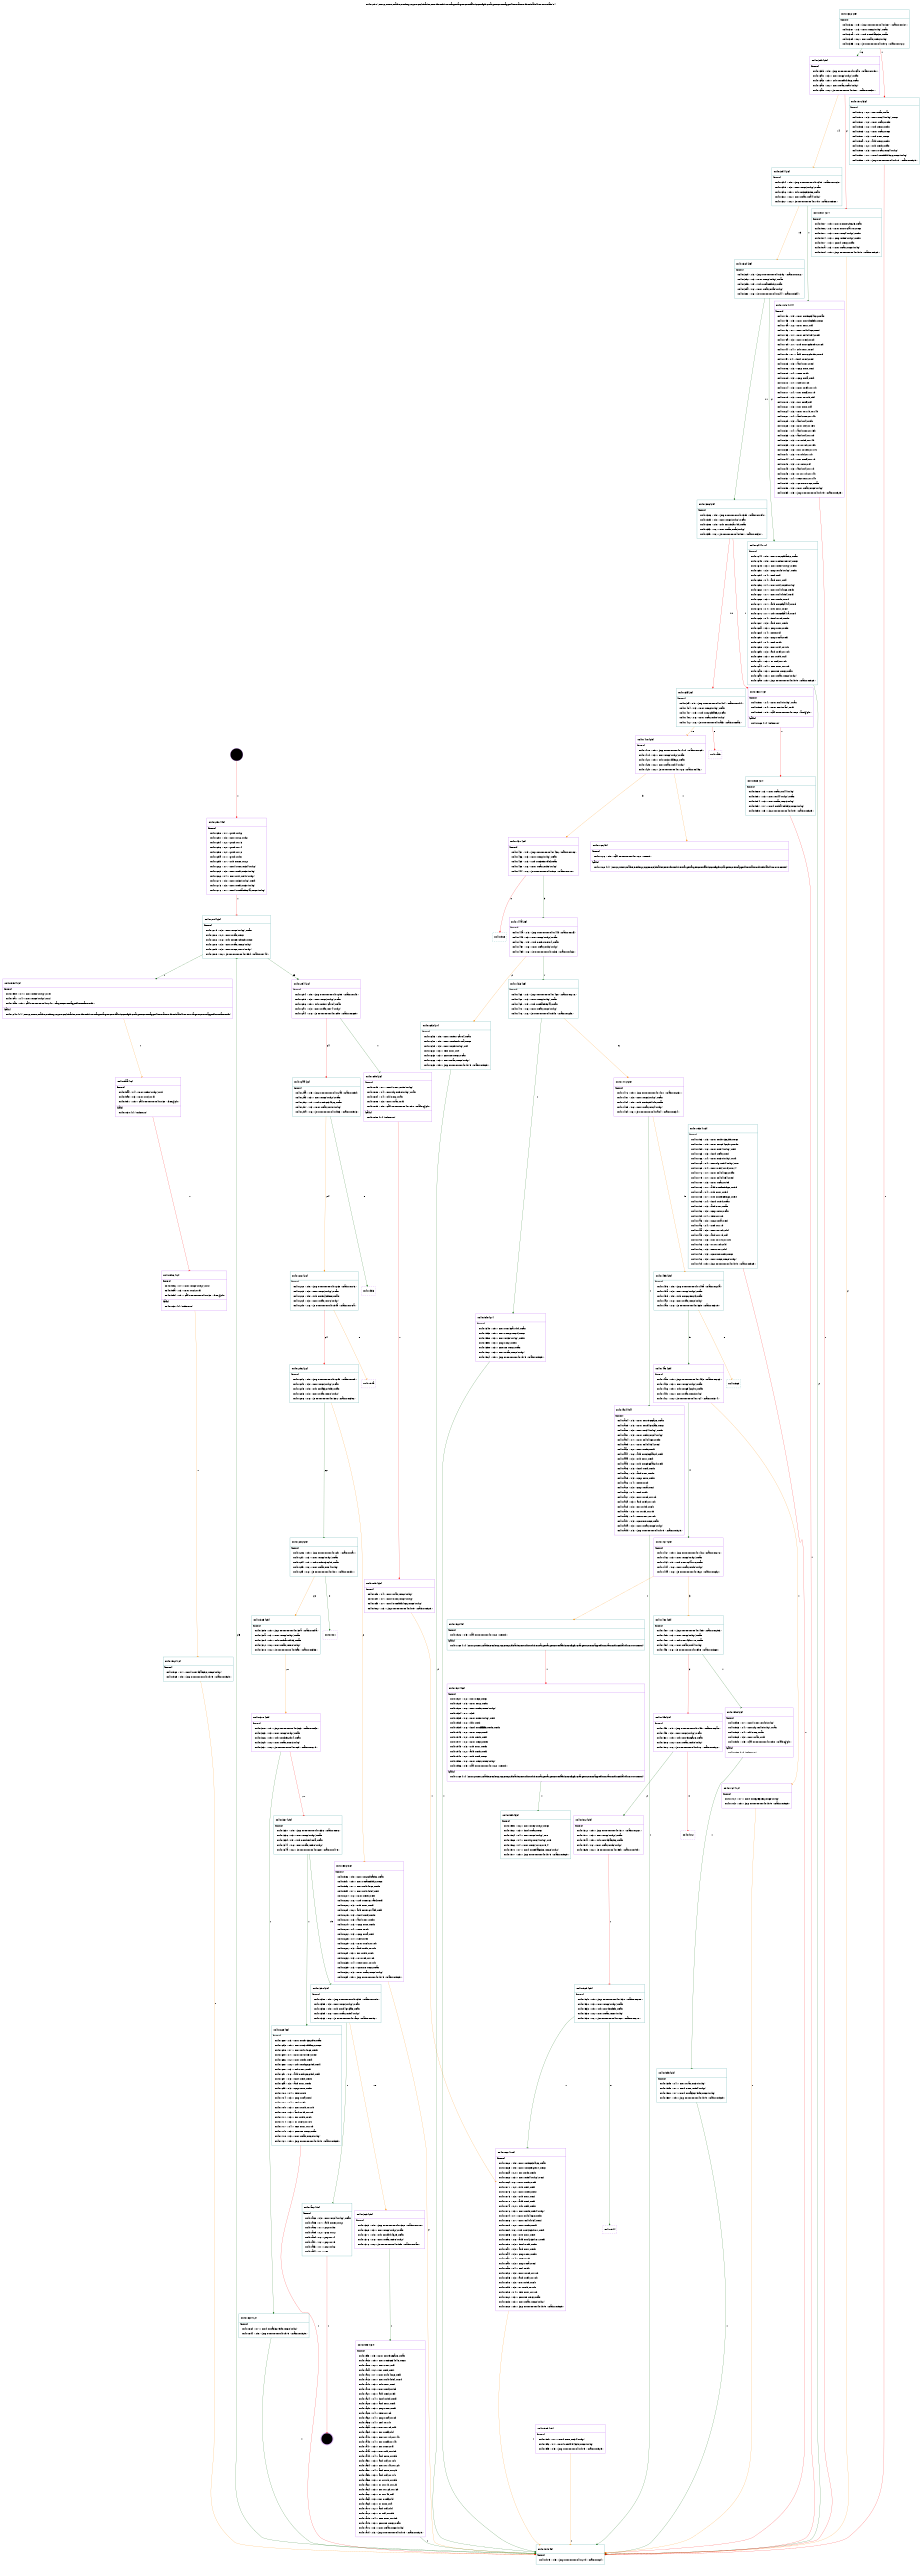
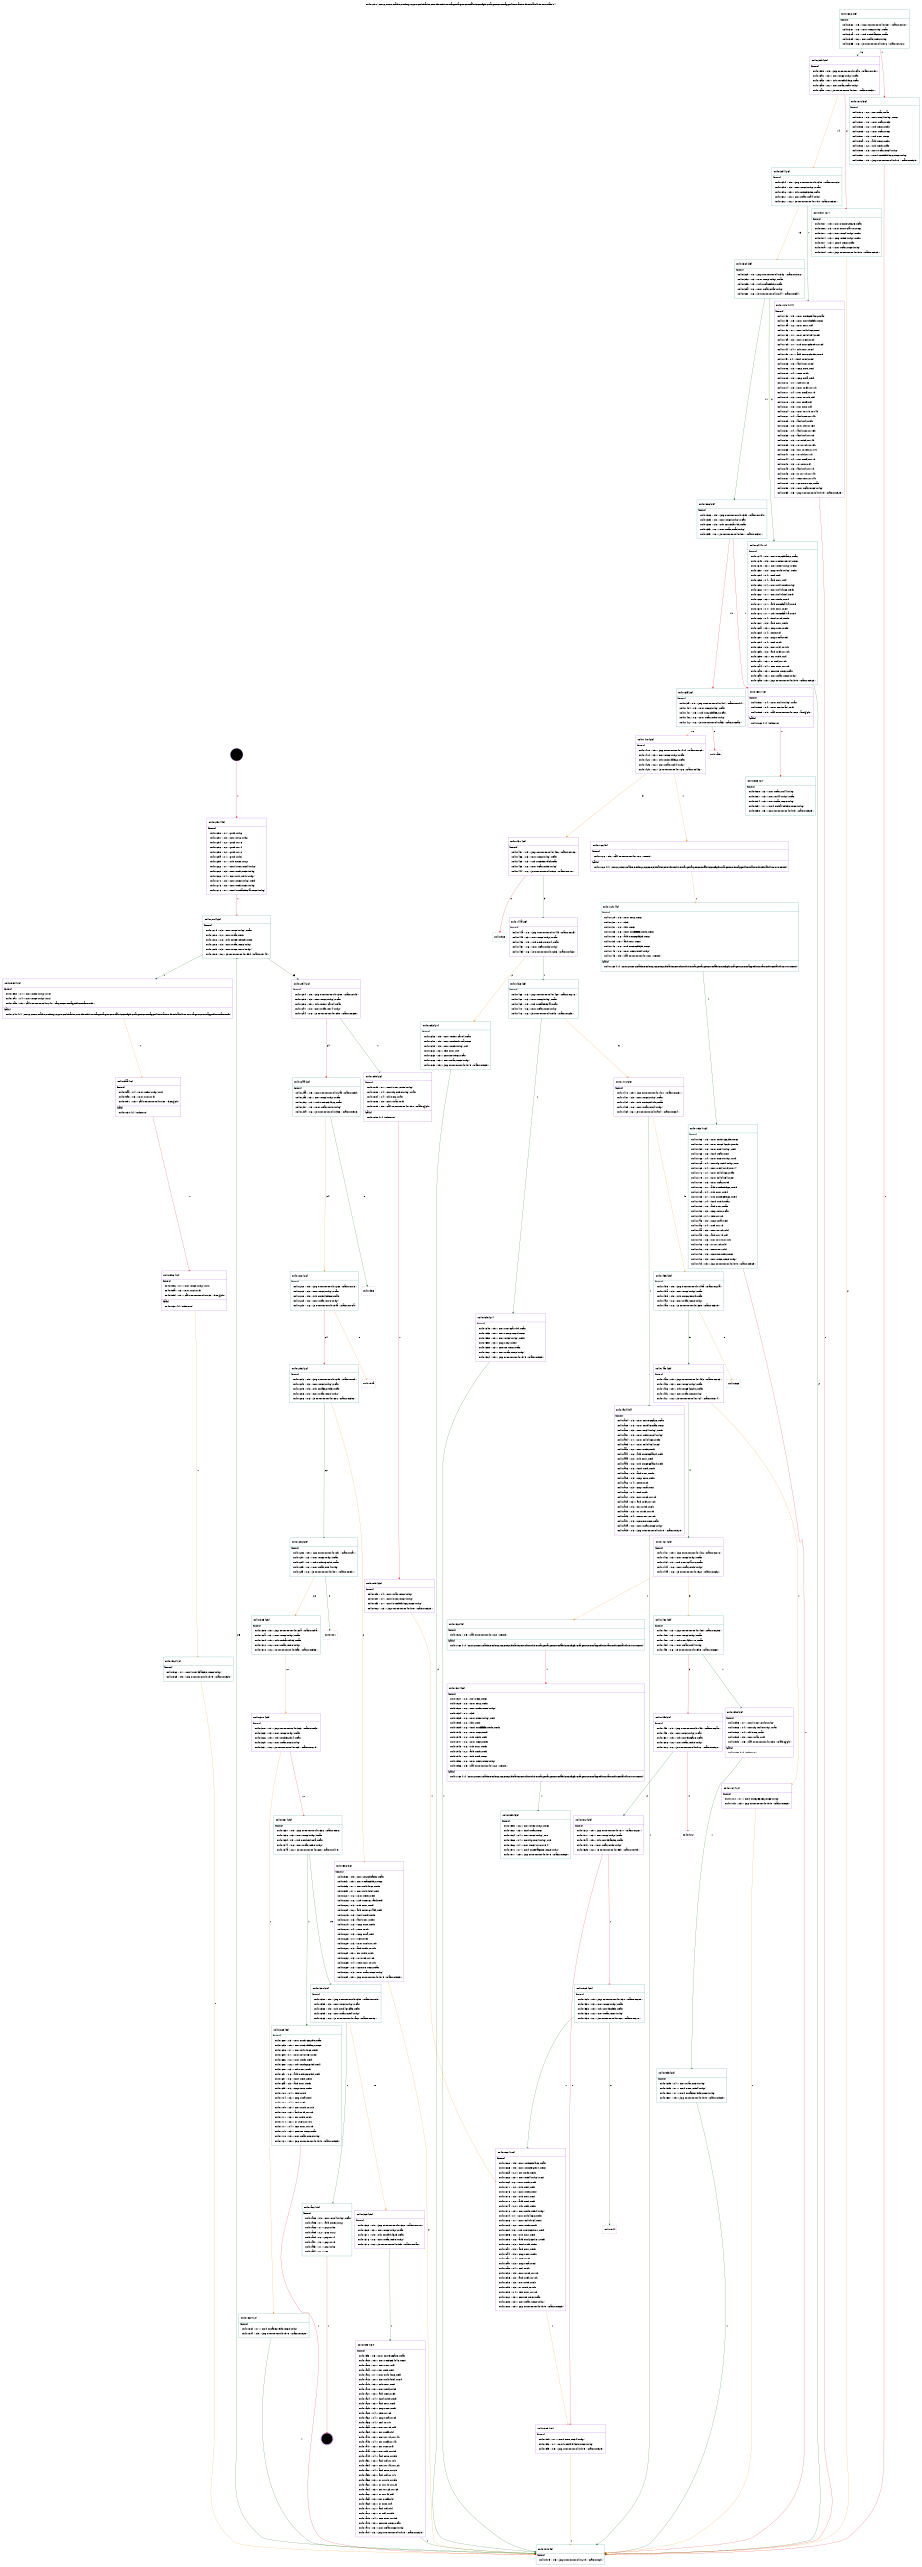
none -> (700, 937)
(811, 1776) -> none
(269, 2031) -> (269, 2031)
none -> (570, 2137)
(500, 2432) -> (557, 2367)
